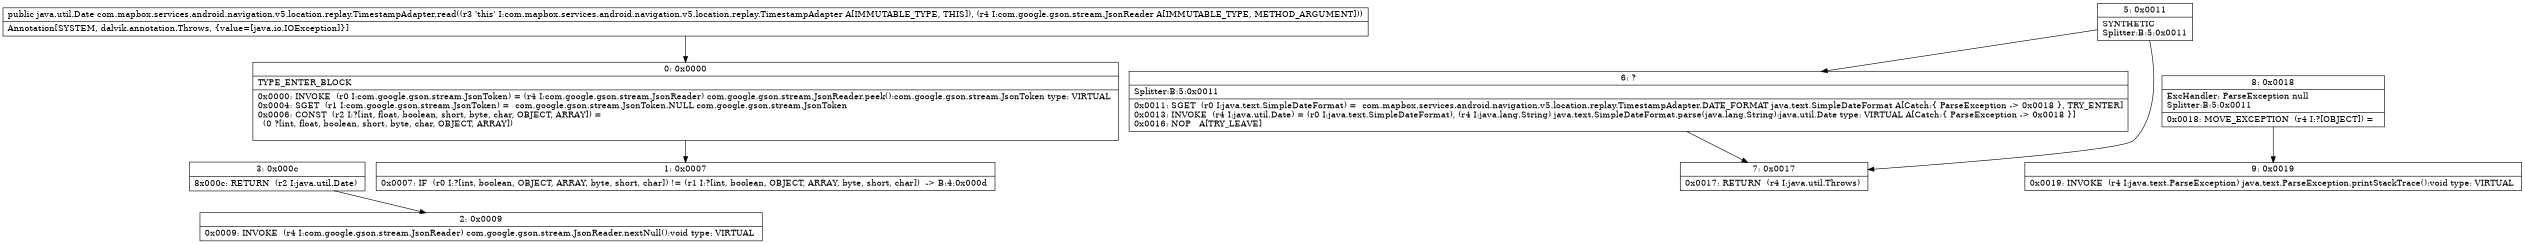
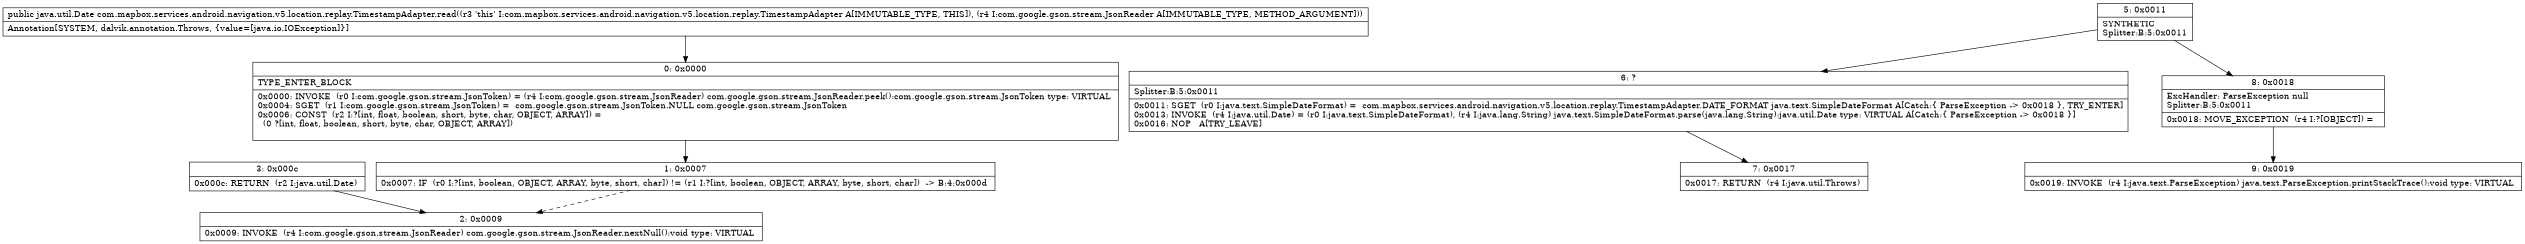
(2057, 154) -> (2201, 57)
(277, 183) -> (277, 183)
none -> (586, 201)
